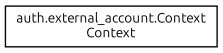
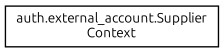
(111, 26) -> (112, 26)
